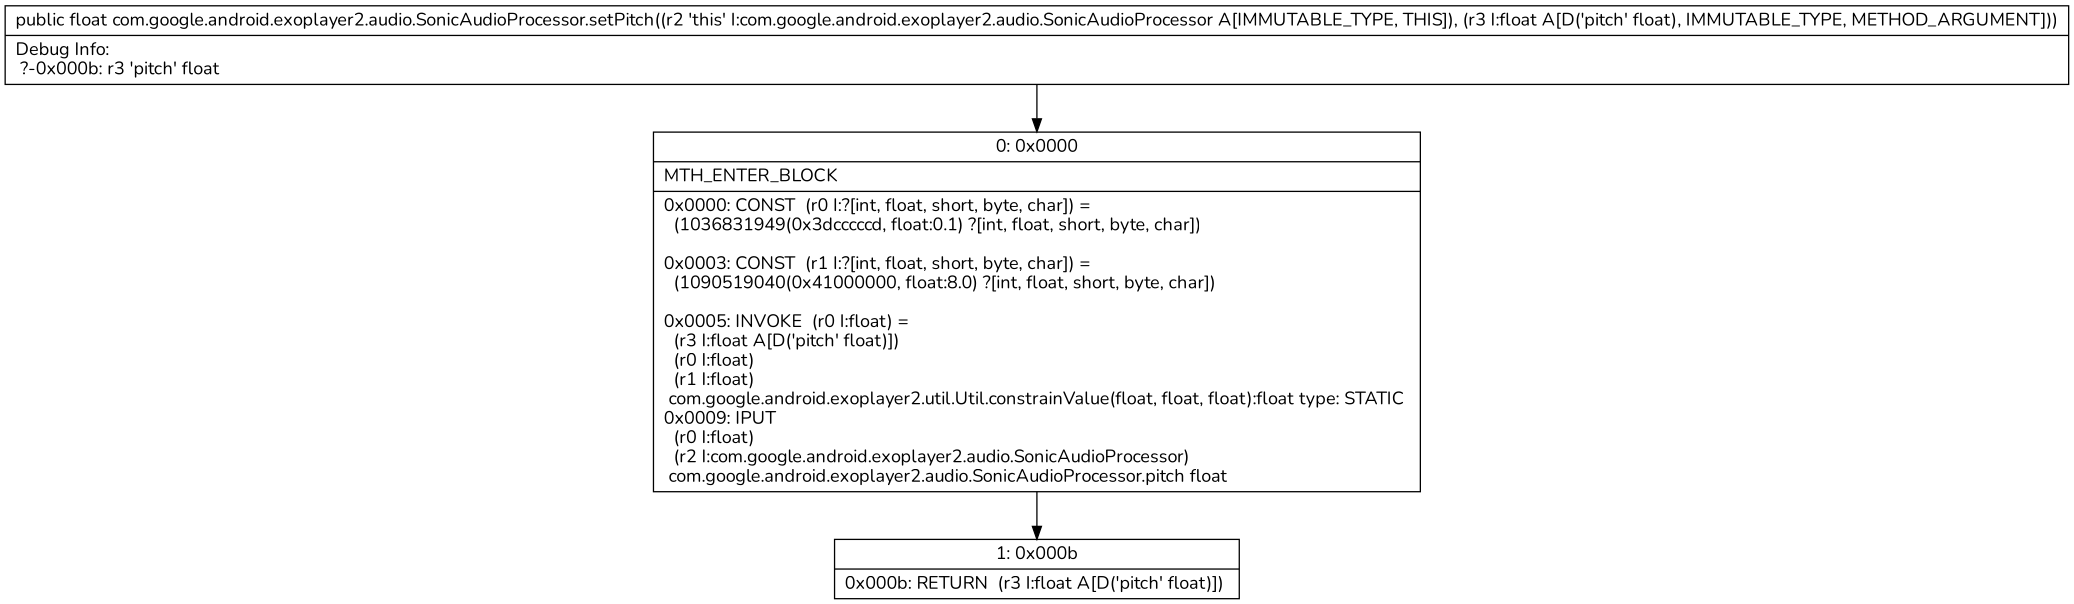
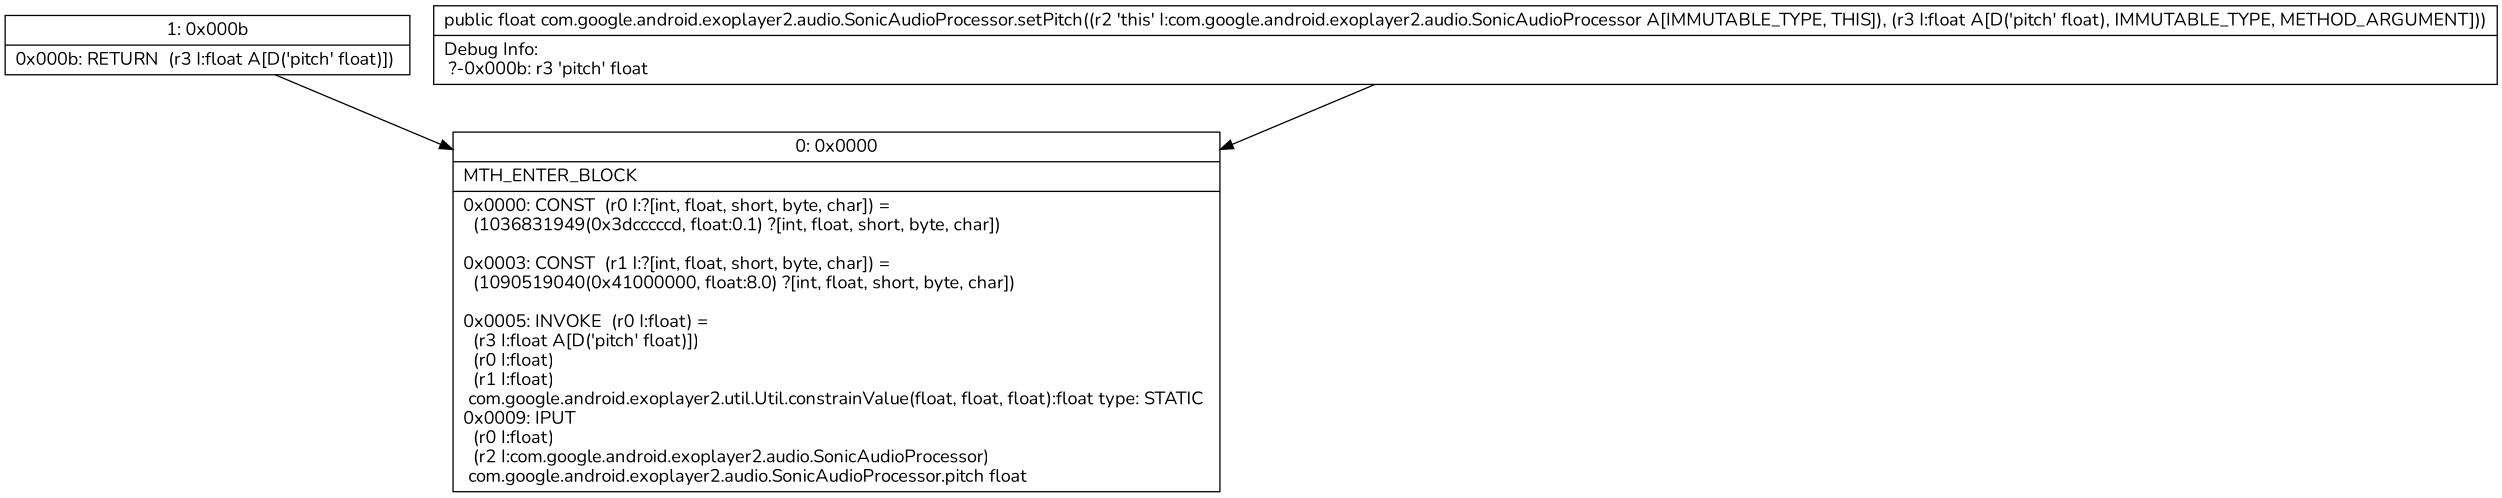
(1037, 509) -> (358, 110)
